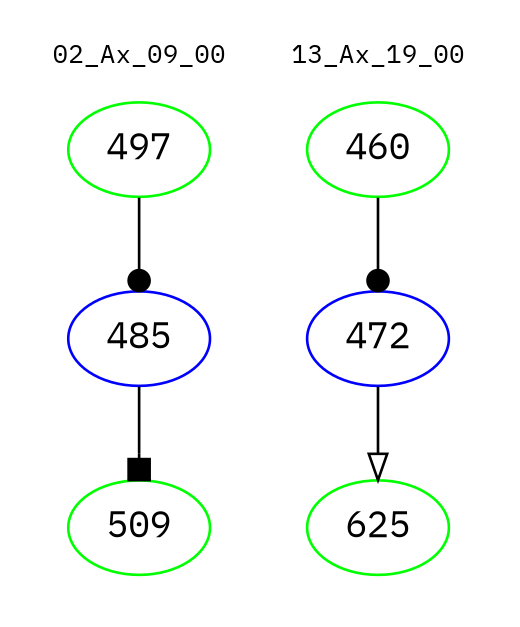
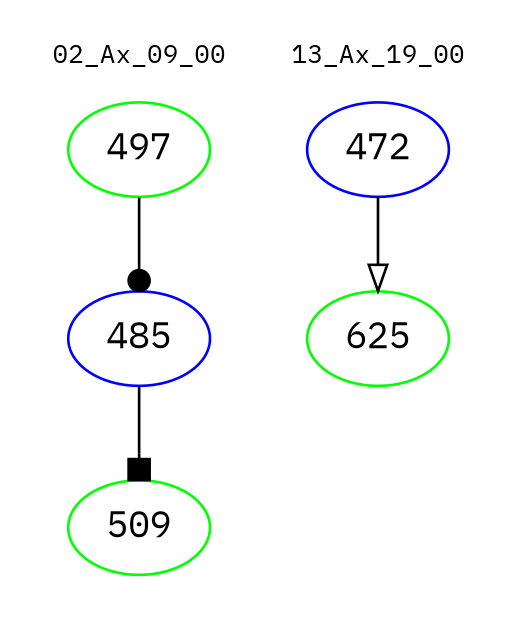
(378, 150) -> none
